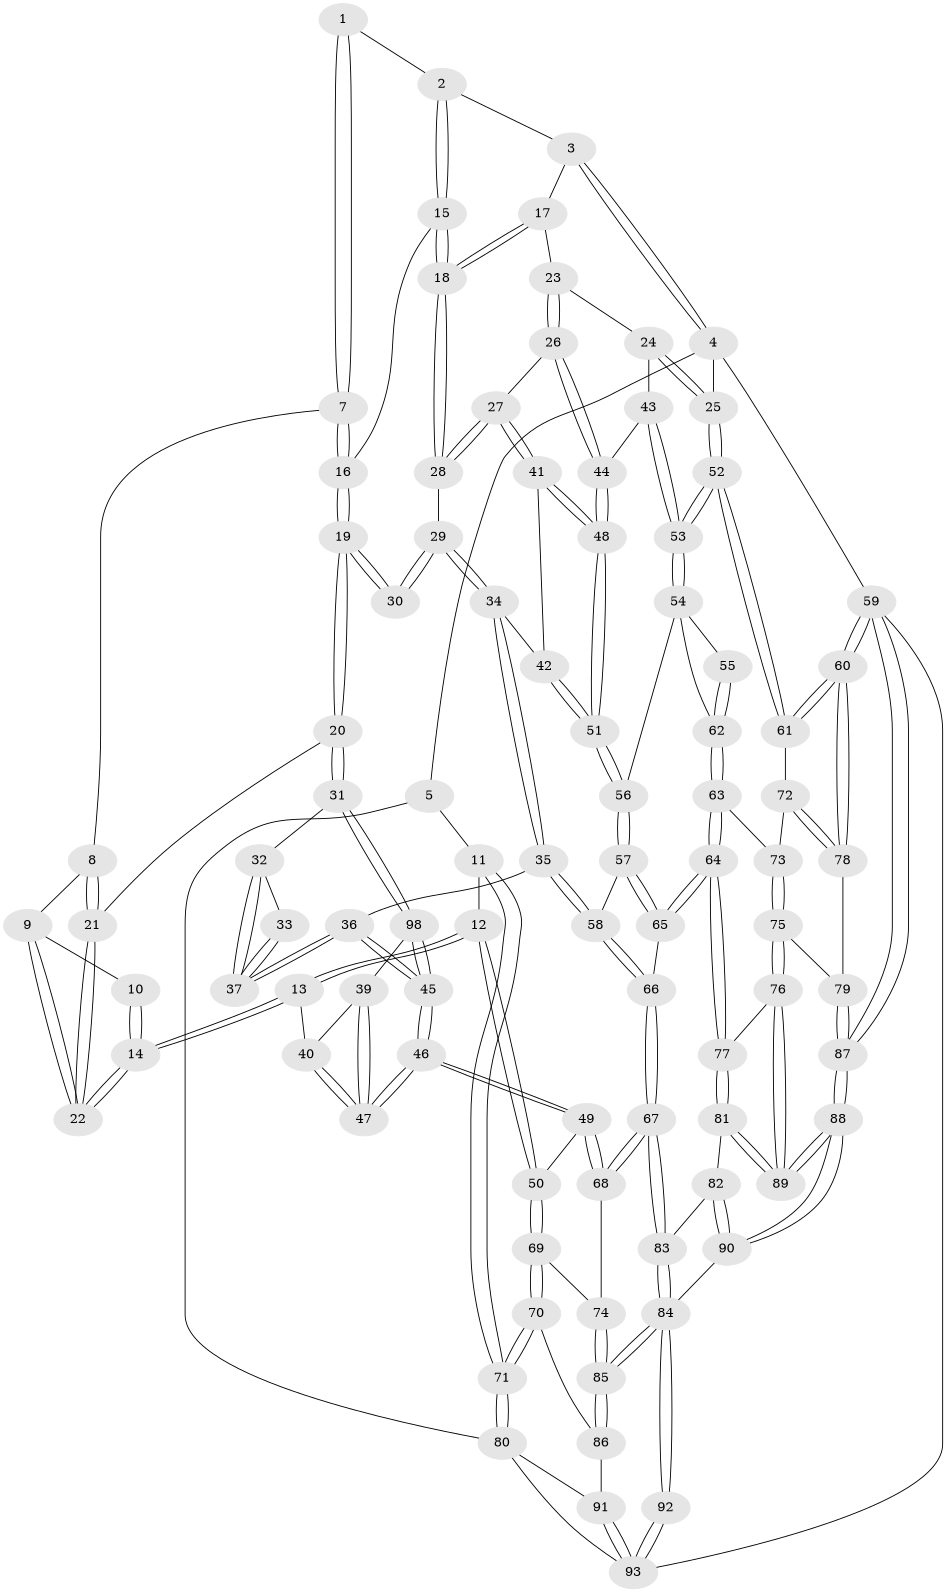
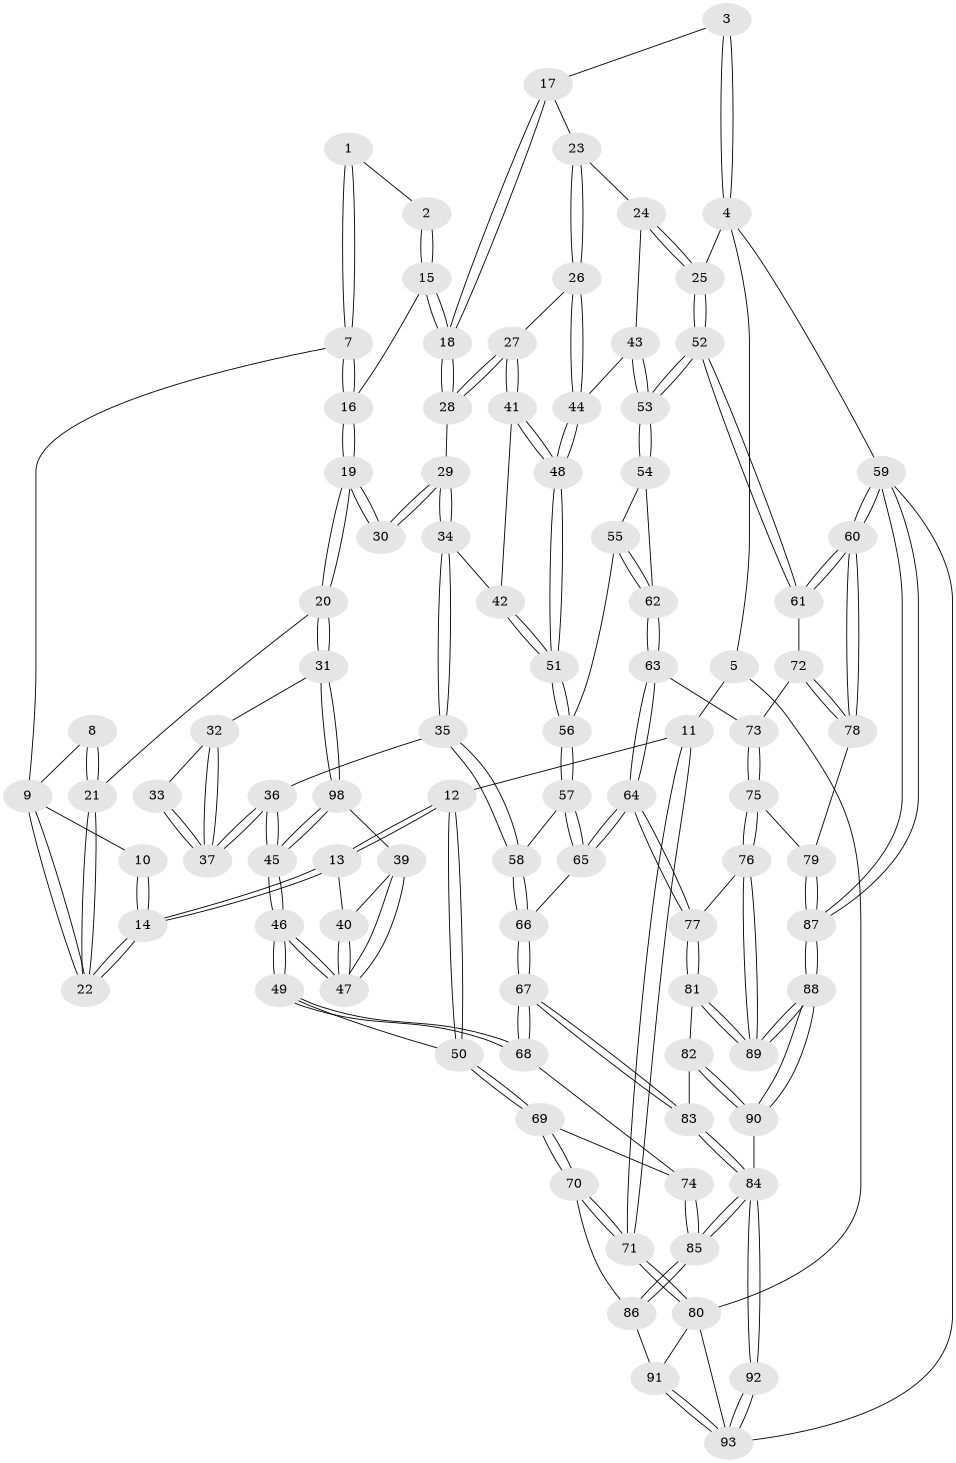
(507, 117) -> none
(101, 554) -> (39, 464)
(651, 699) -> (599, 636)
